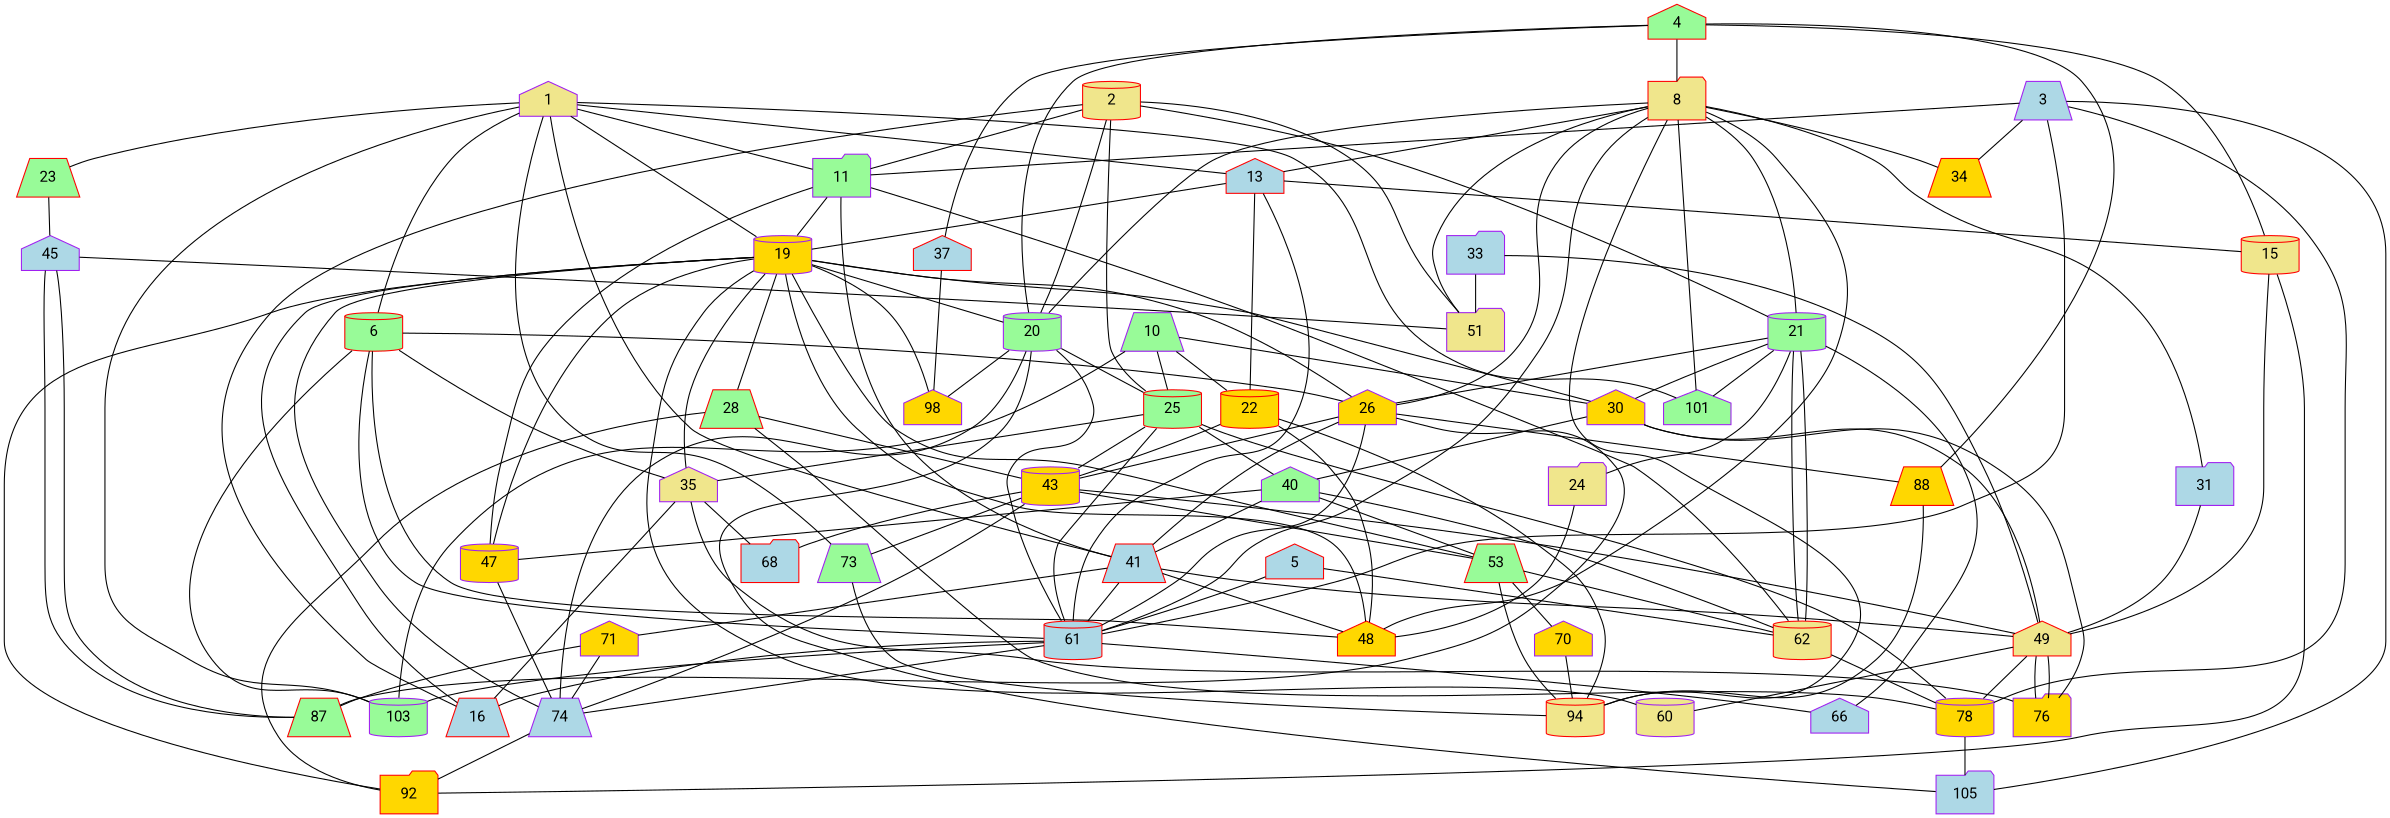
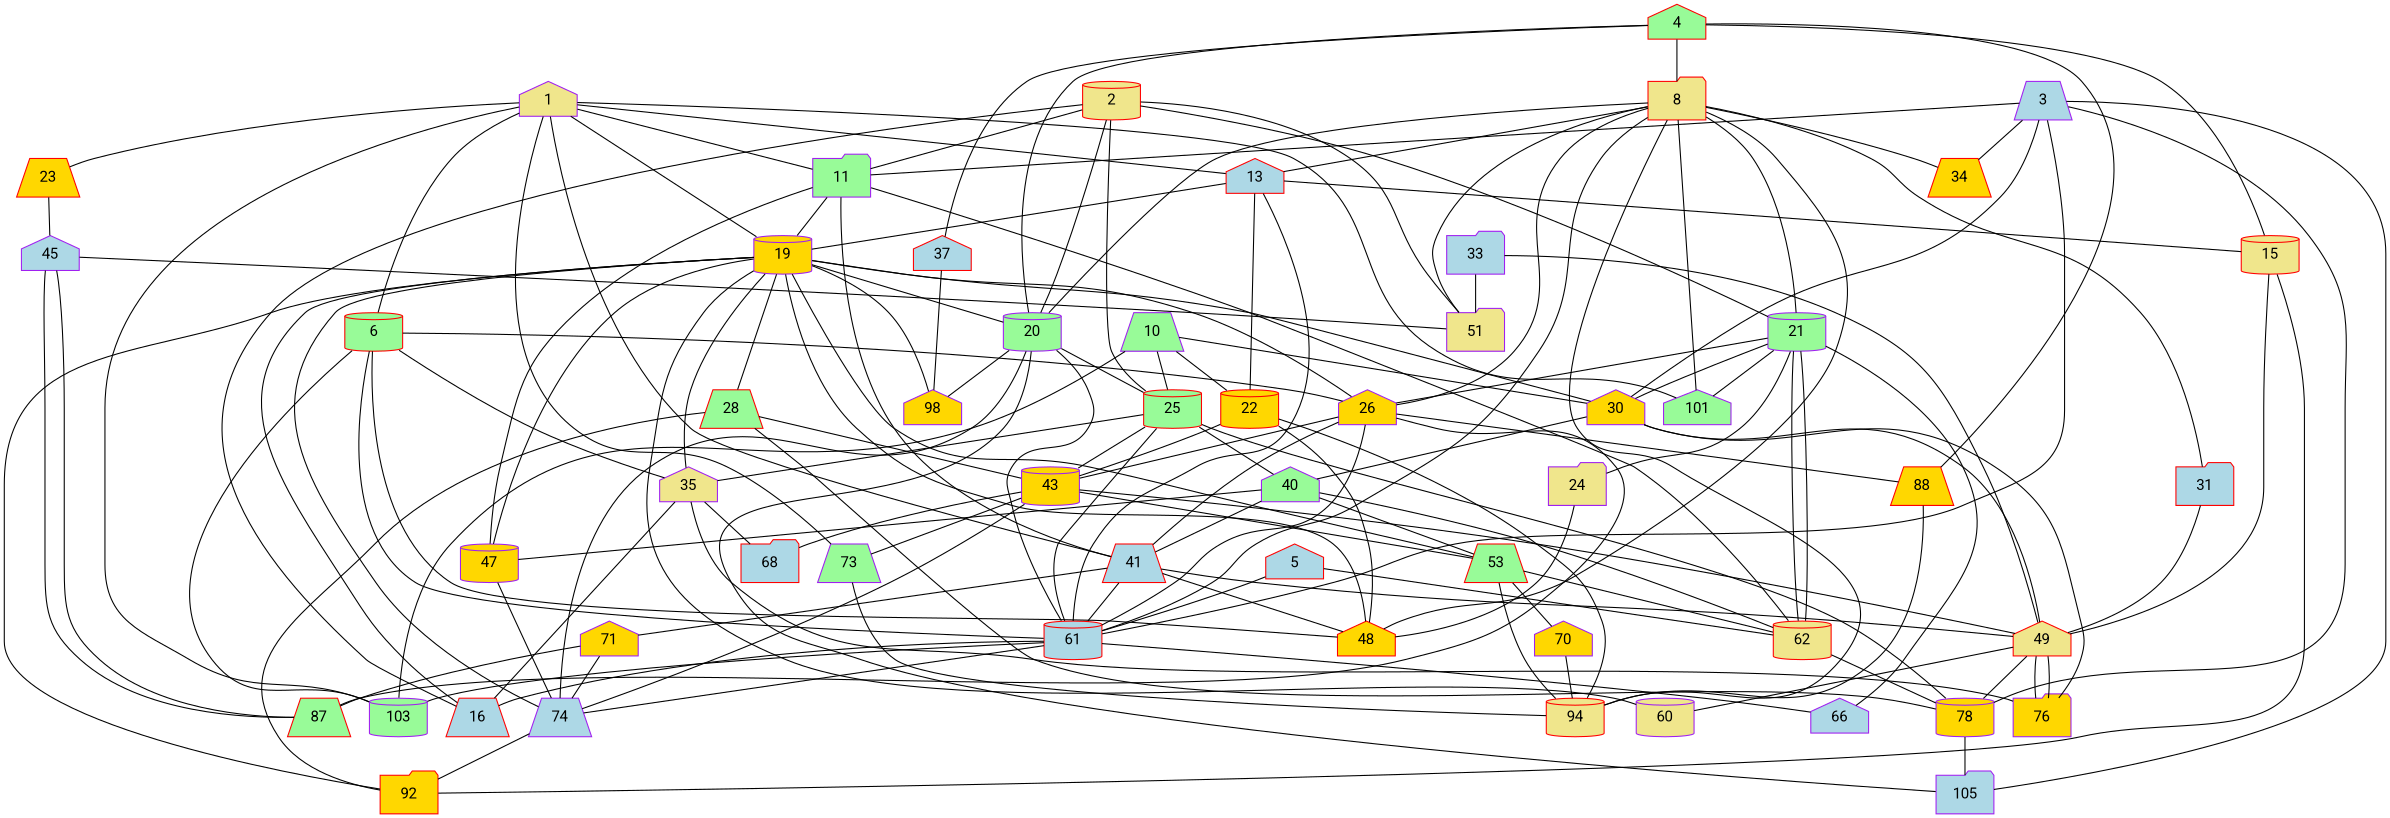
(48, 178) -> (48, 178)
none -> (1854, 274)
(2205, 486) -> (2205, 486)
